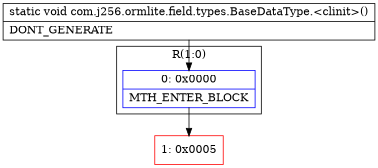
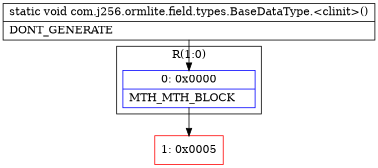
(189, 98) -> (182, 98)
